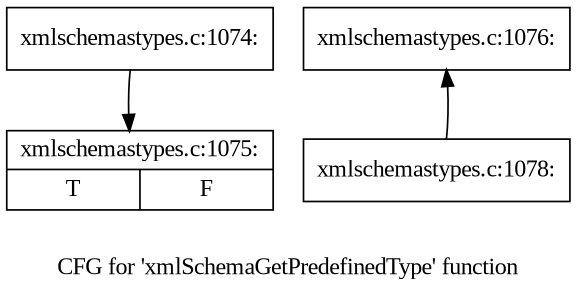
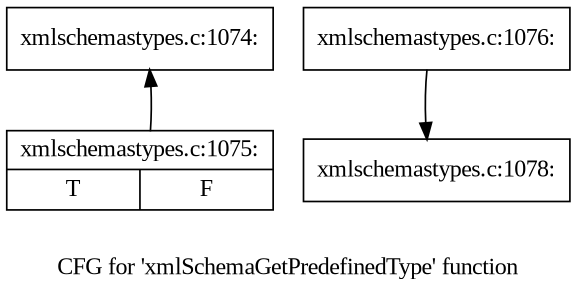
(129, 92) -> (151, 109)
(448, 113) -> (425, 96)
